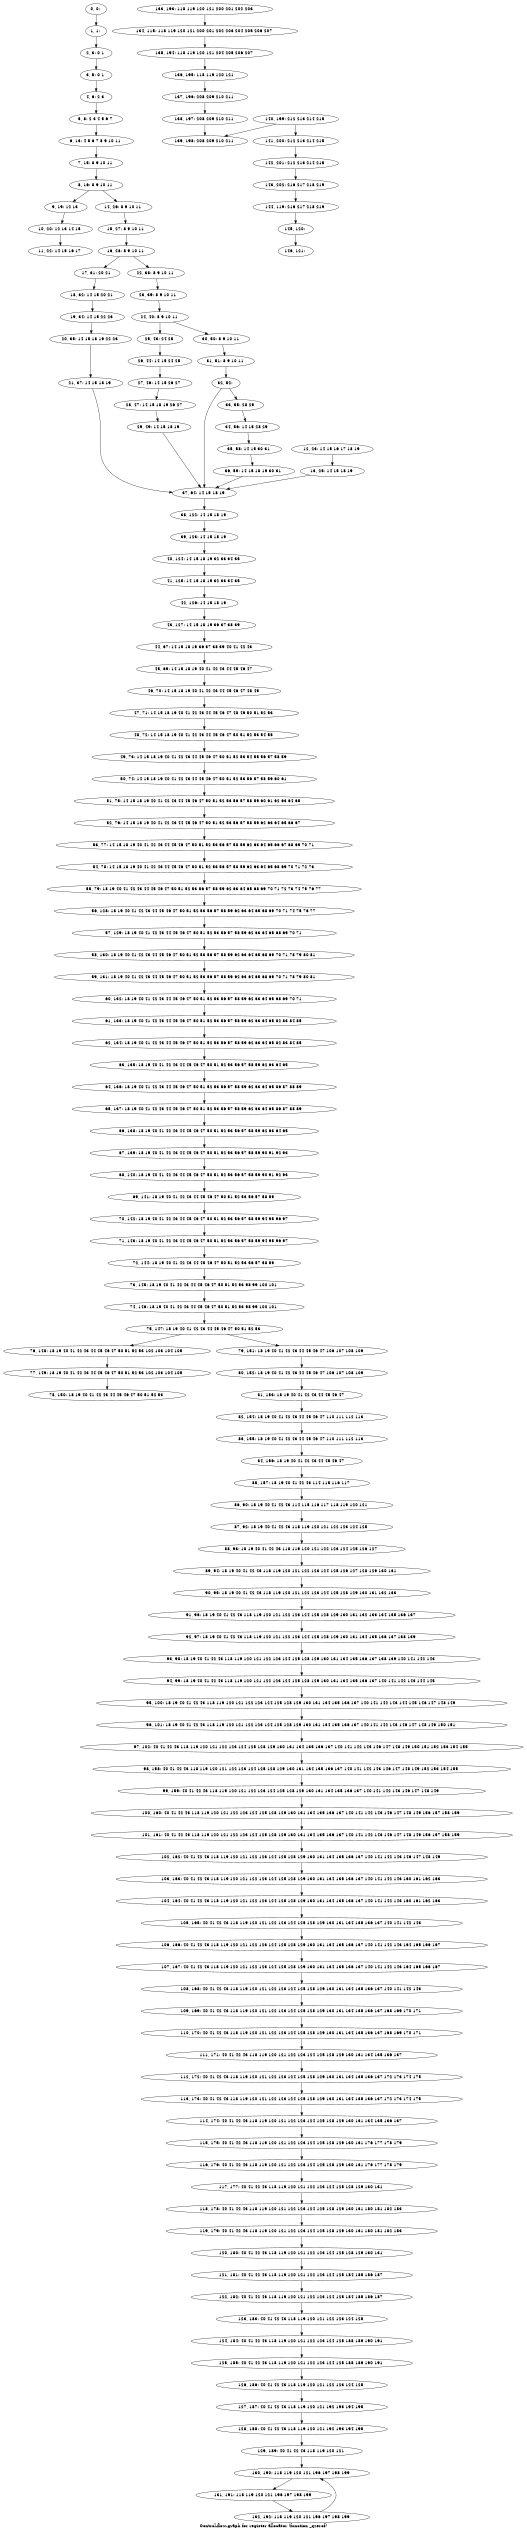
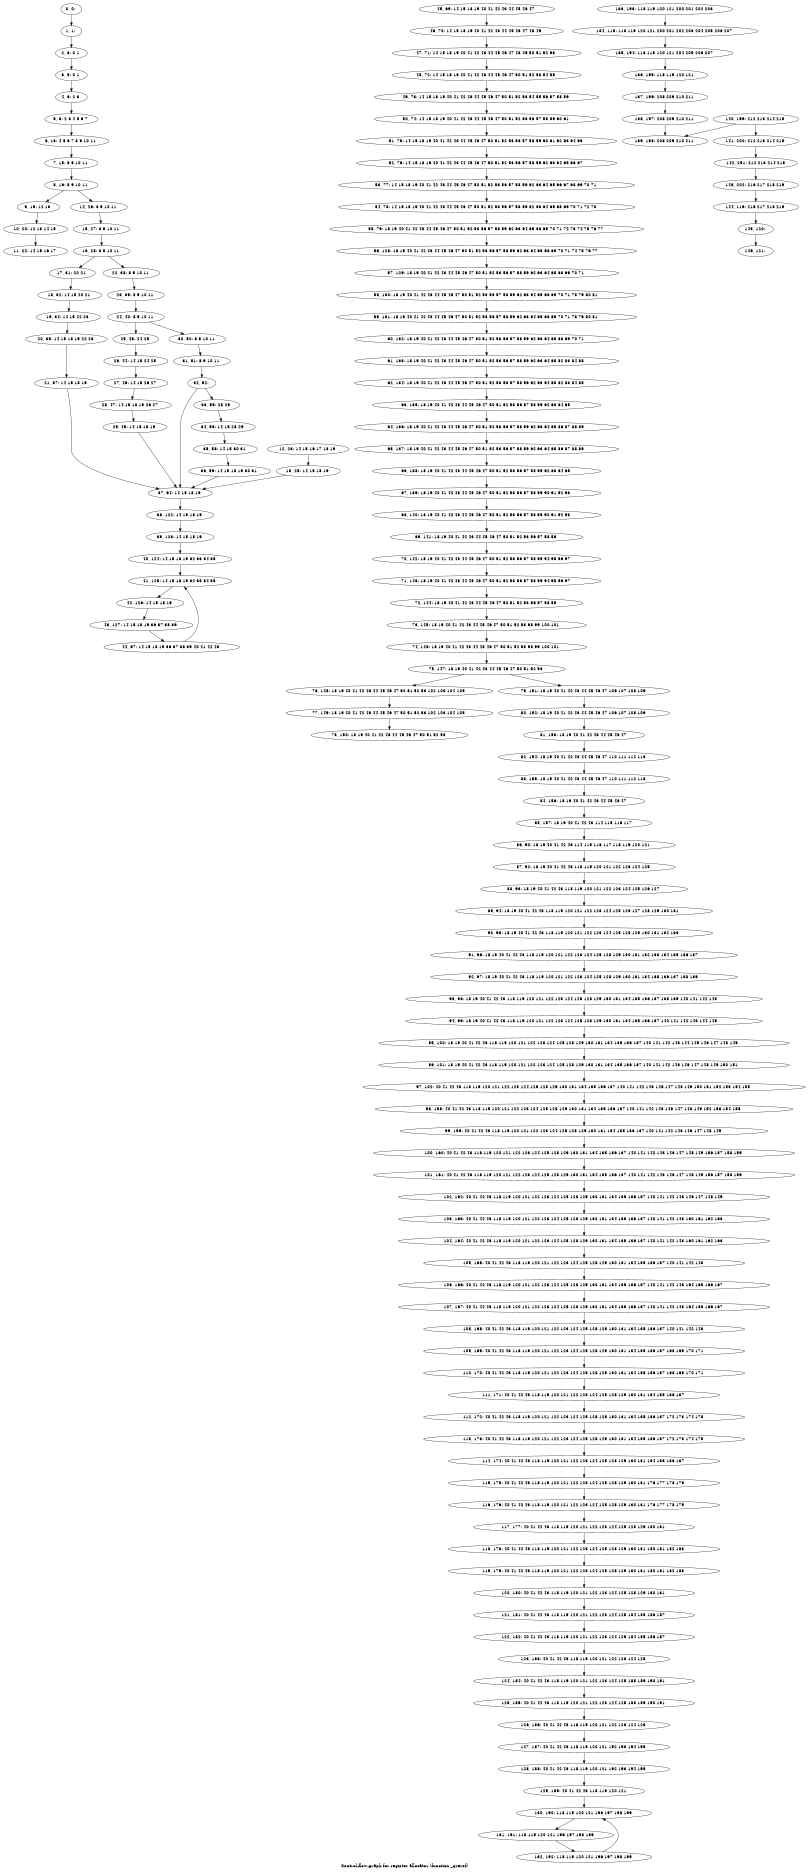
(296, 163) -> (756, 163)
(204, 657) -> (198, 617)
